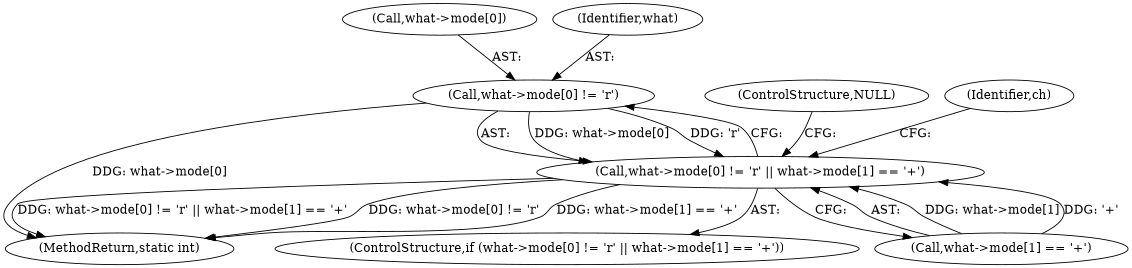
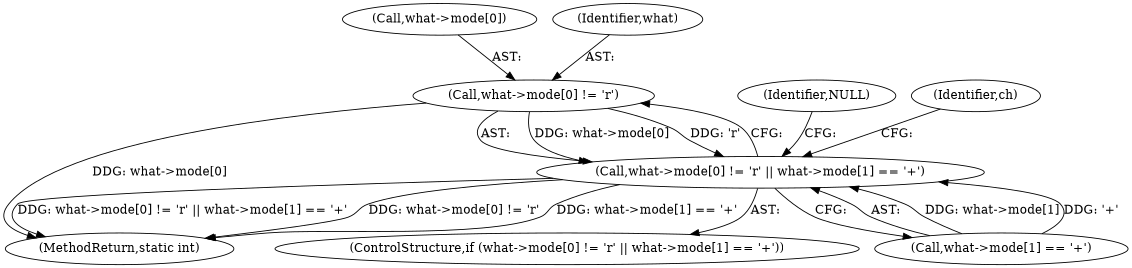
(817, 96) -> (817, 96)
